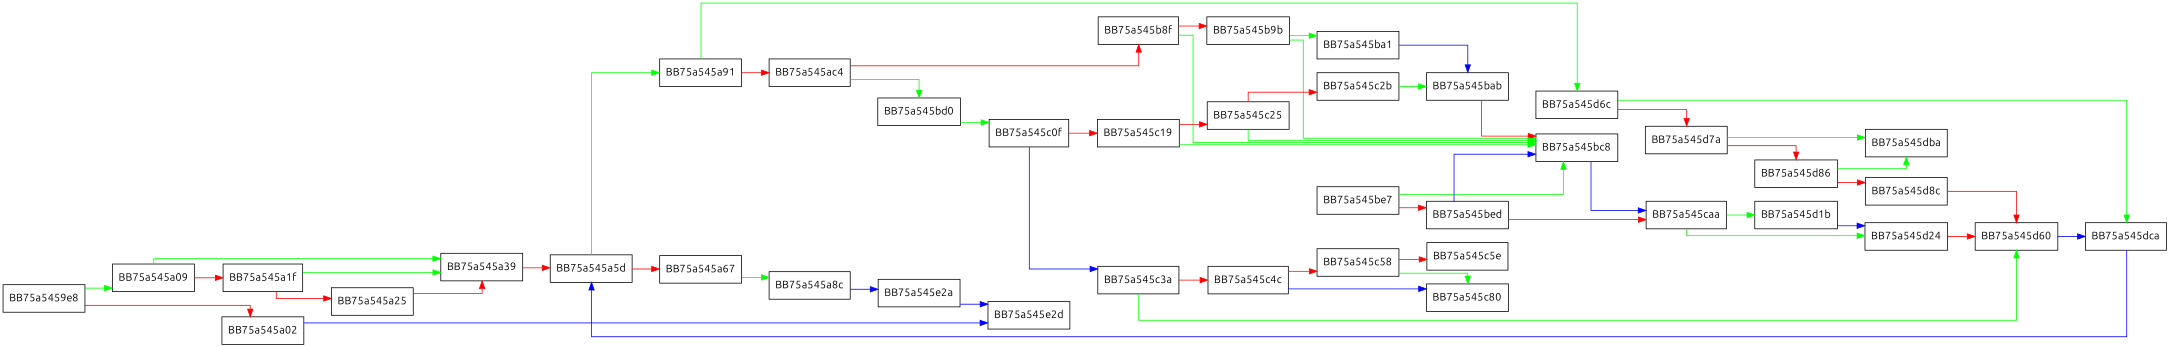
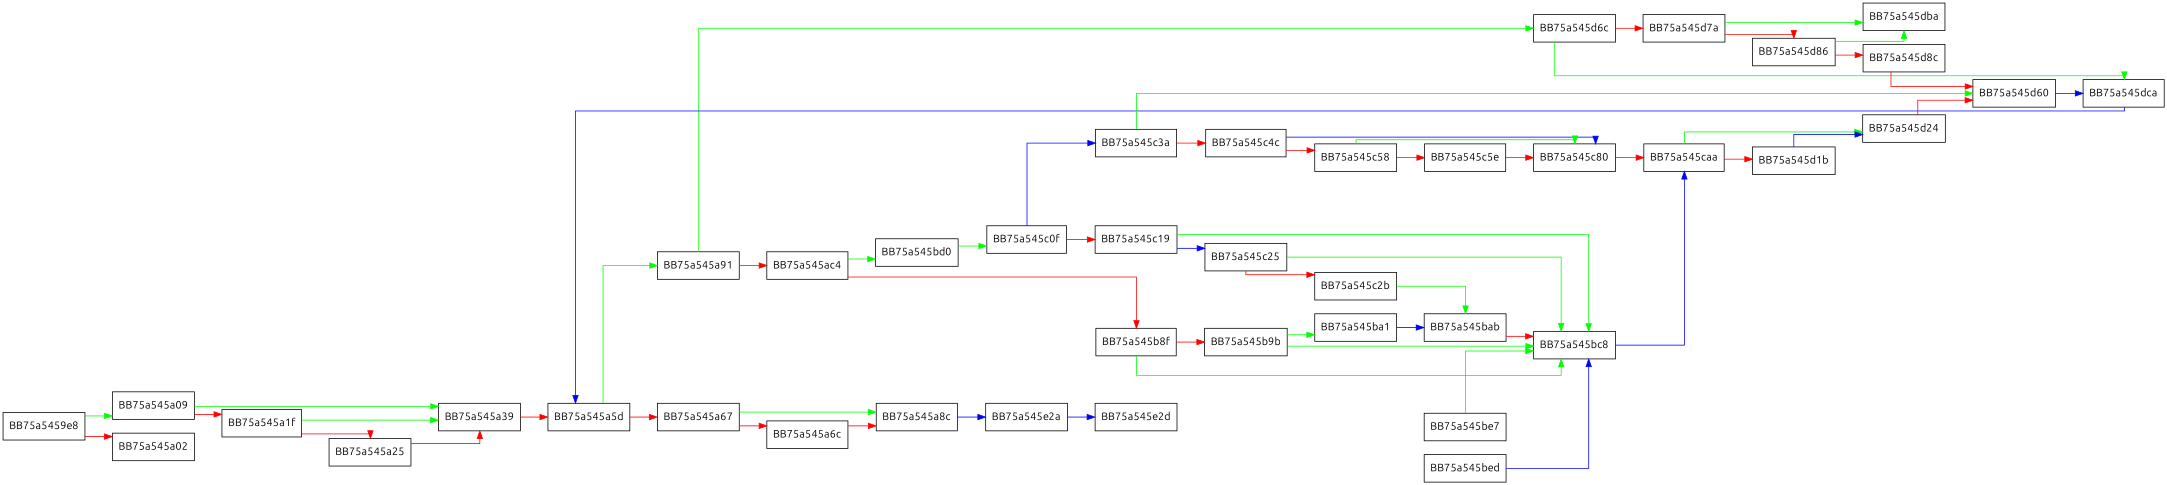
(1188, 124) -> (1187, 248)
none -> (1516, 158)
(1409, 208) -> none
(1737, 215) -> (1735, 159)
(1573, 220) -> (1626, 158)
(642, 323) -> none
none -> (807, 435)
